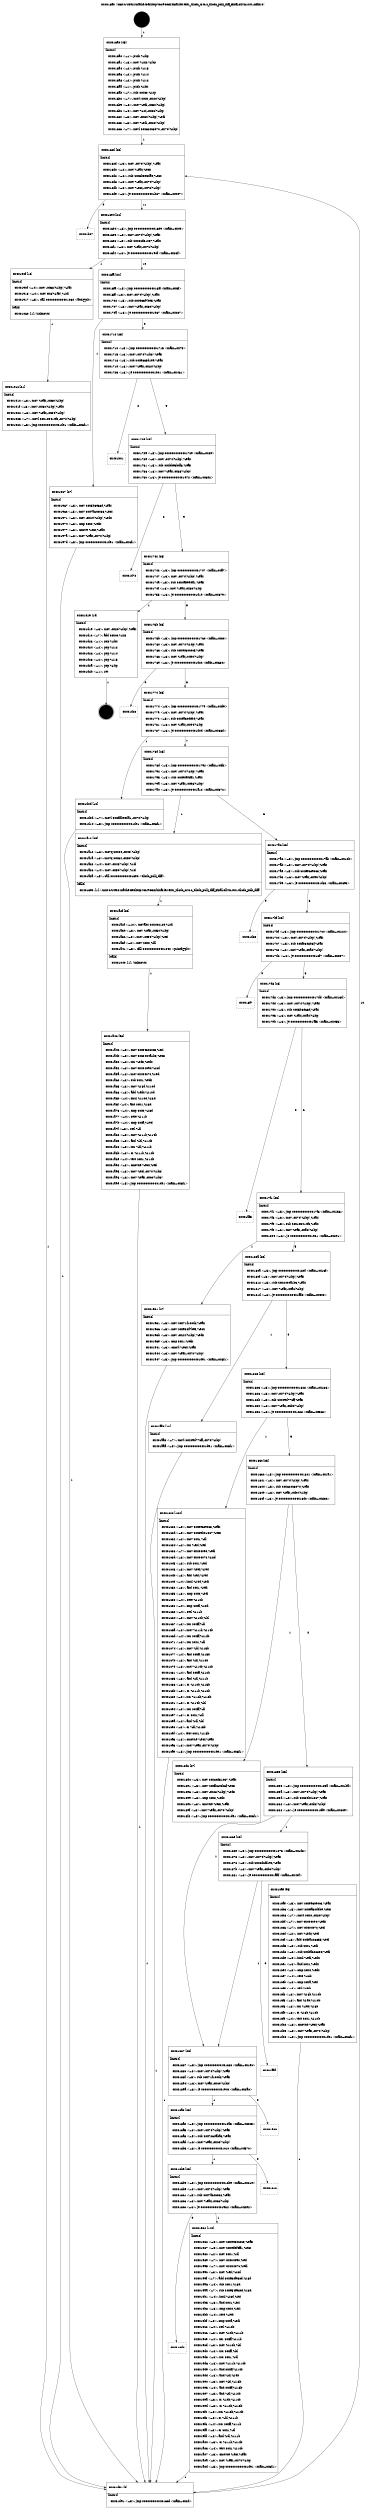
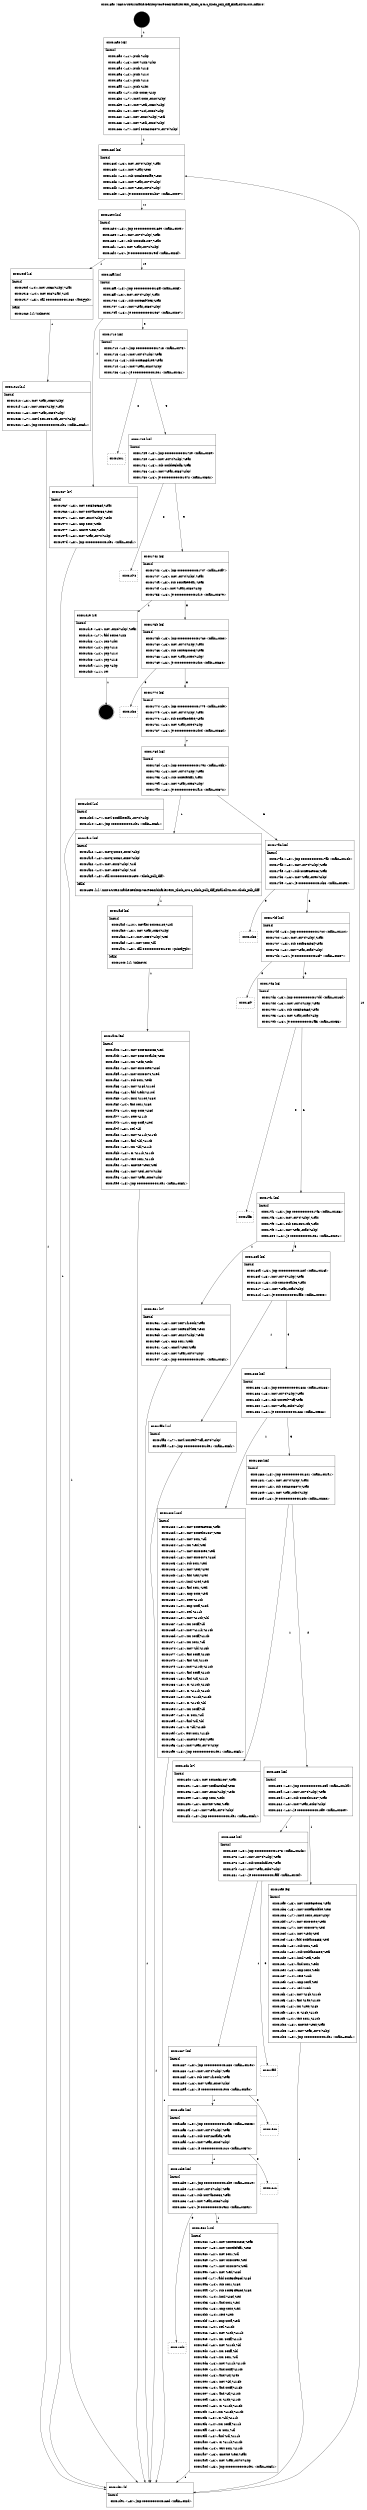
(86, 234) -> none
(130, 765) -> none
(186, 1904) -> (310, 1849)
